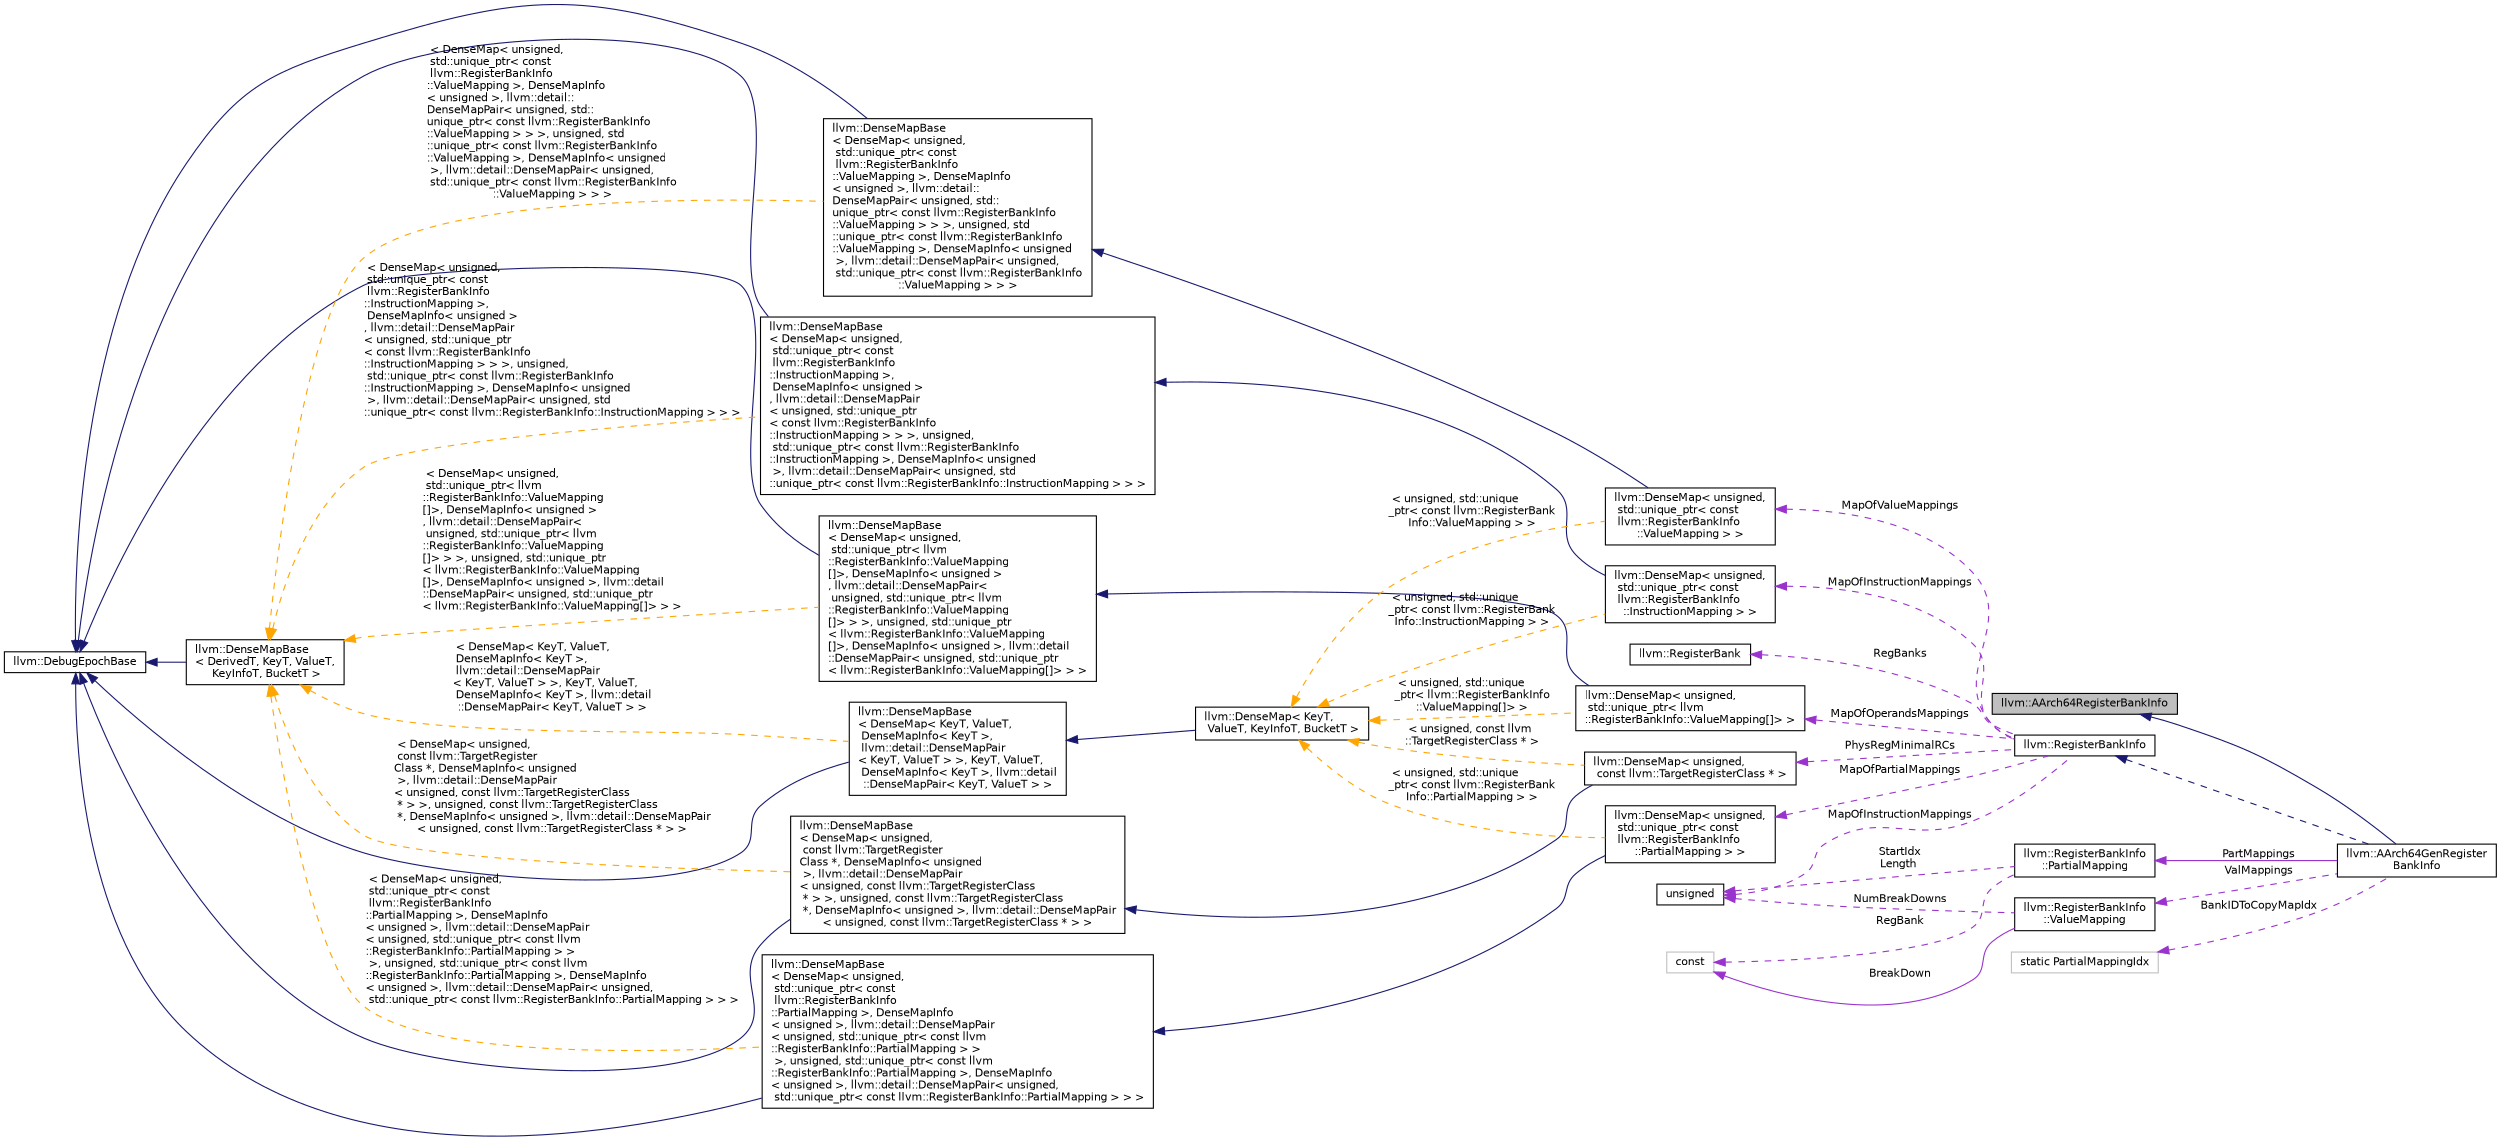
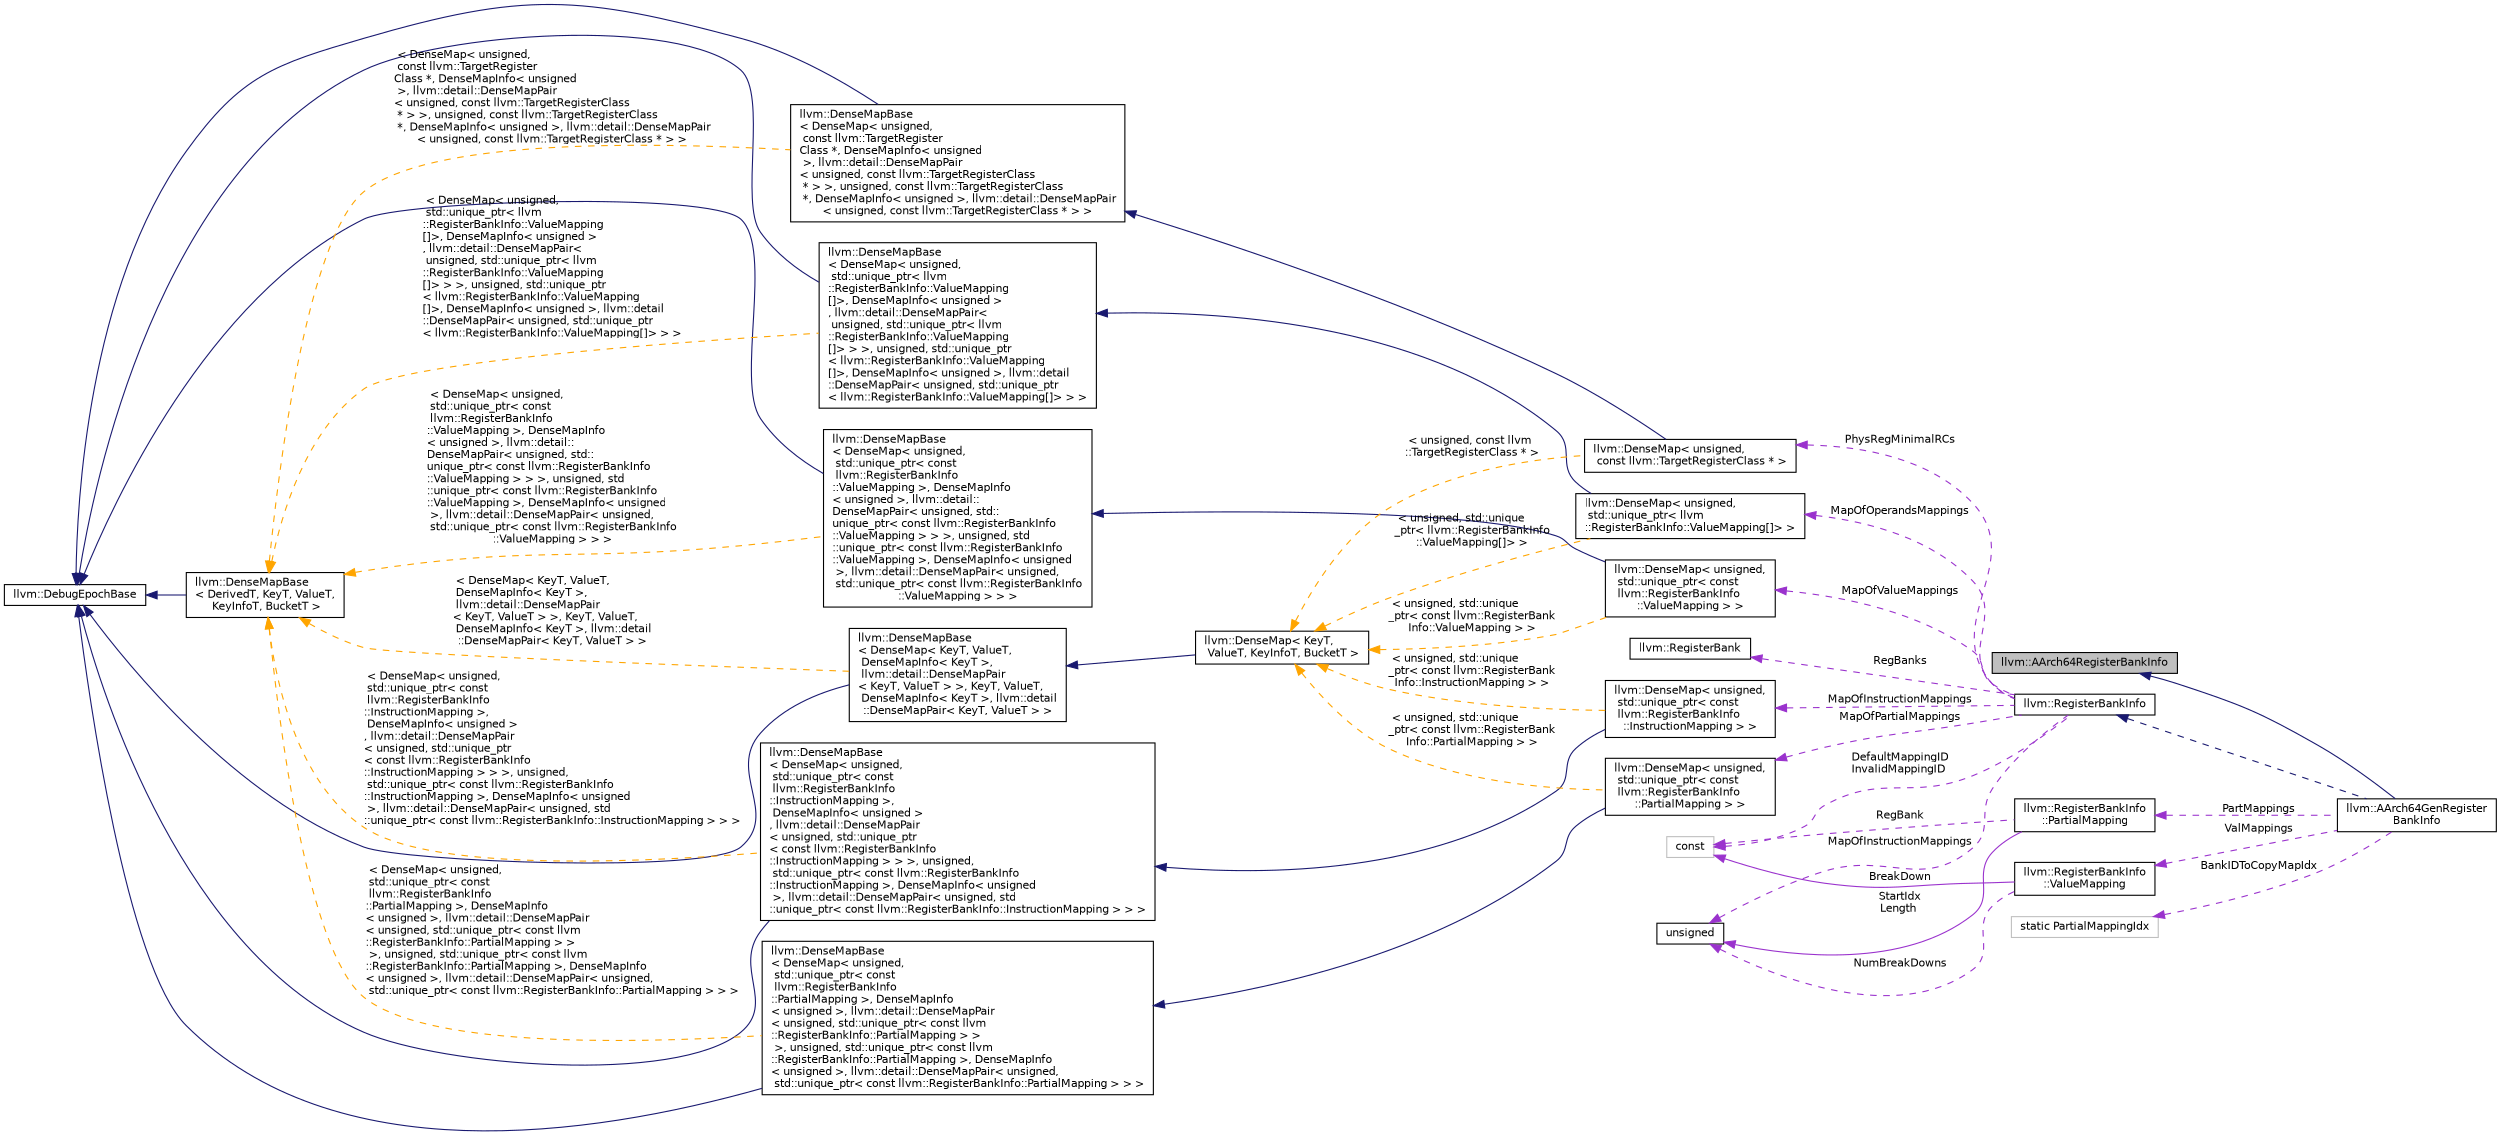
none -> (1900, 788)
(2252, 861) -> (2252, 815)
(1875, 879) -> (1909, 945)
